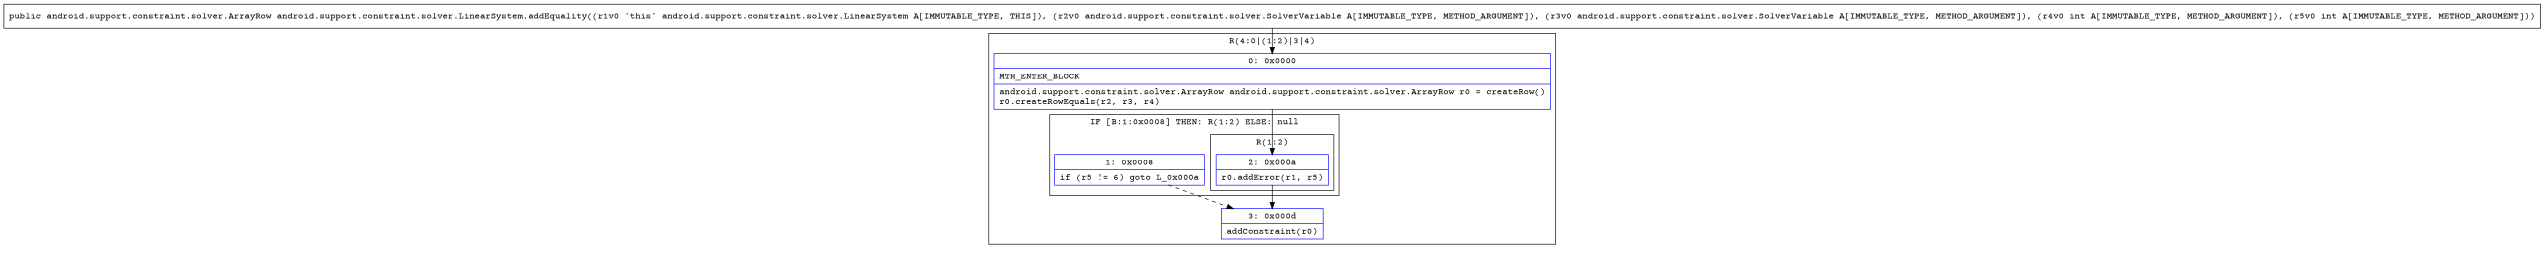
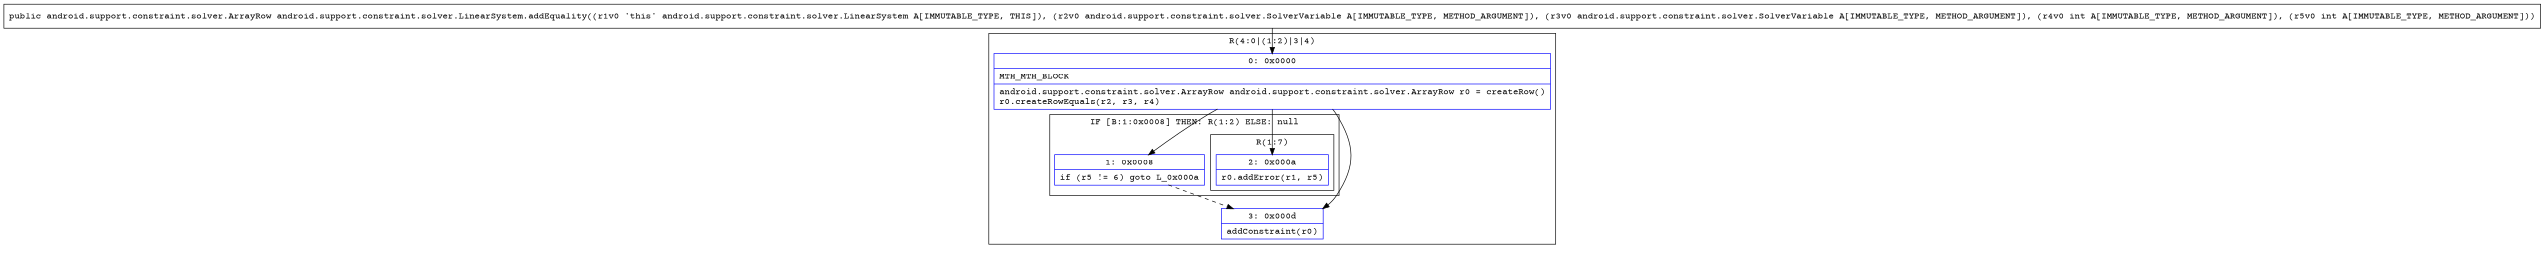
(1039, 76) -> (1034, 76)
none -> (1185, 129)
(1272, 142) -> (1272, 142)
(1272, 194) -> (1351, 158)
